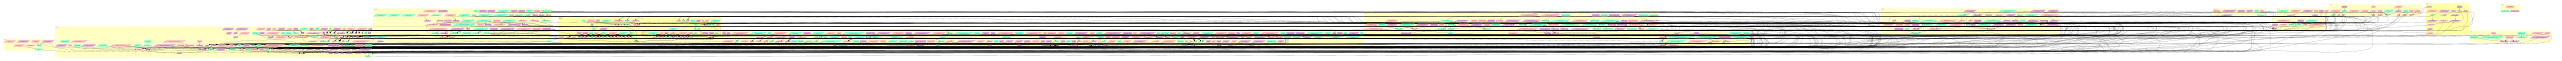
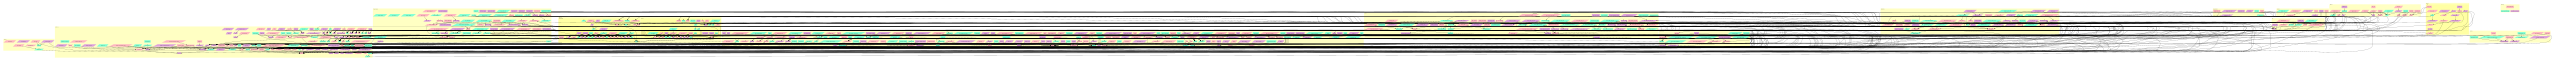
(529, 11) -> (529, 11)
